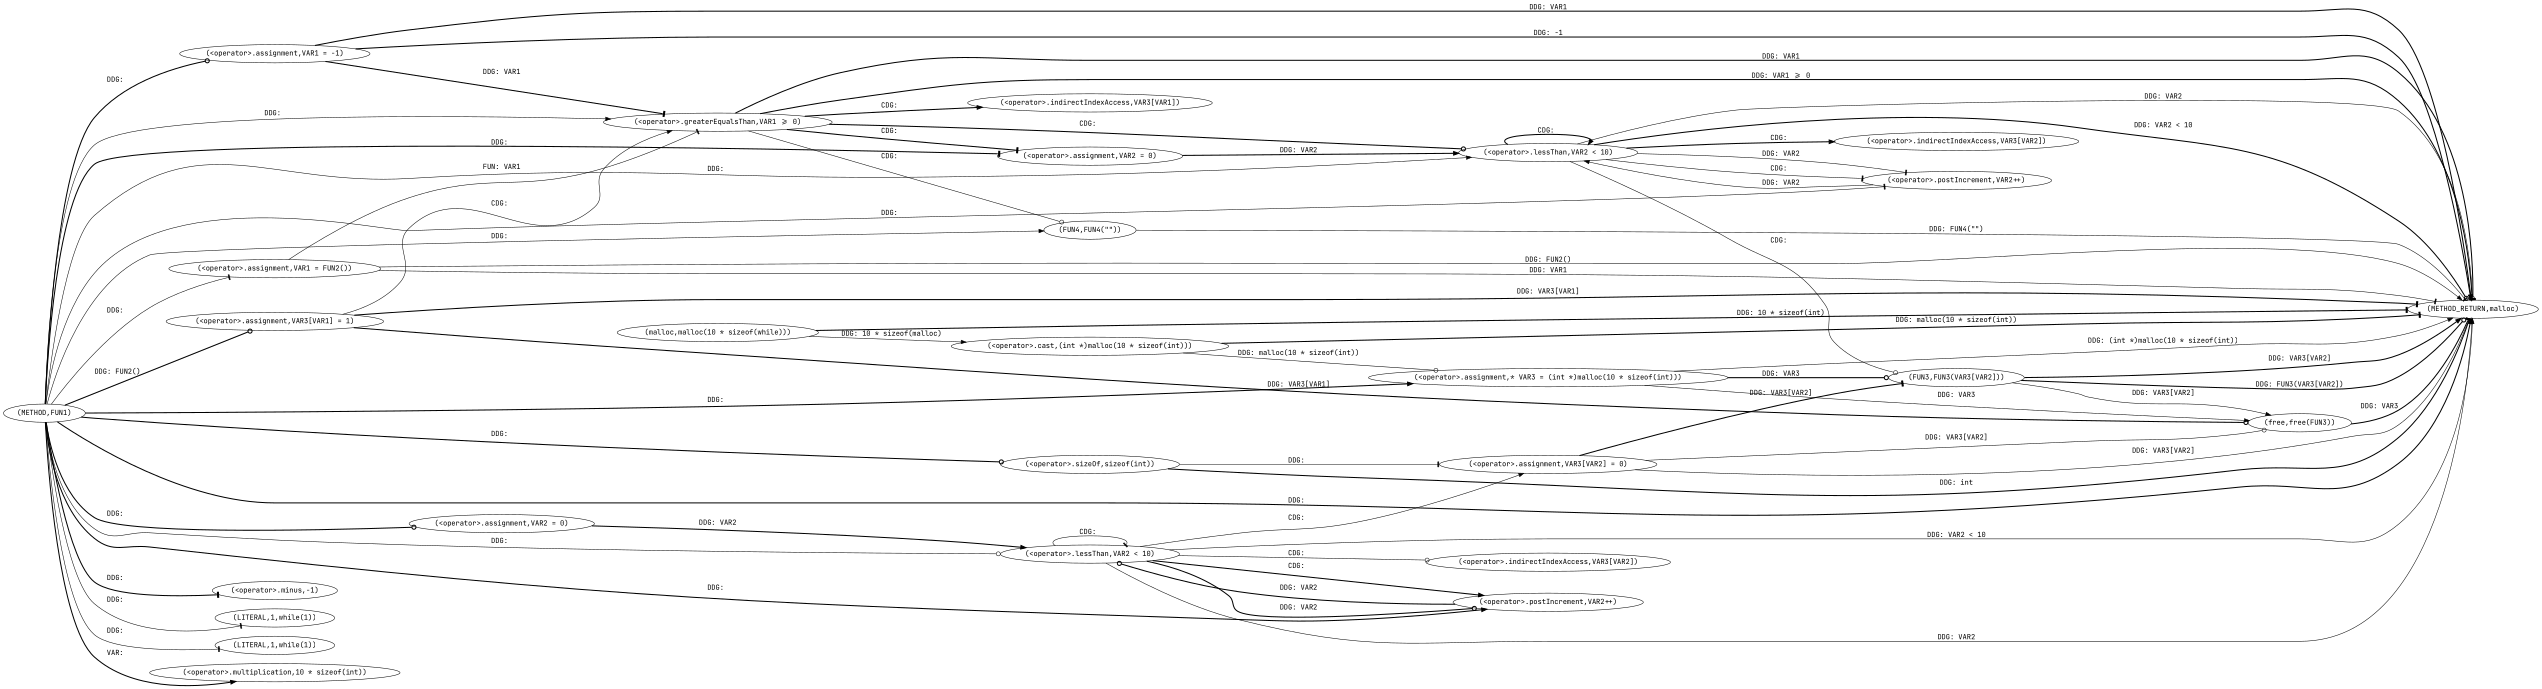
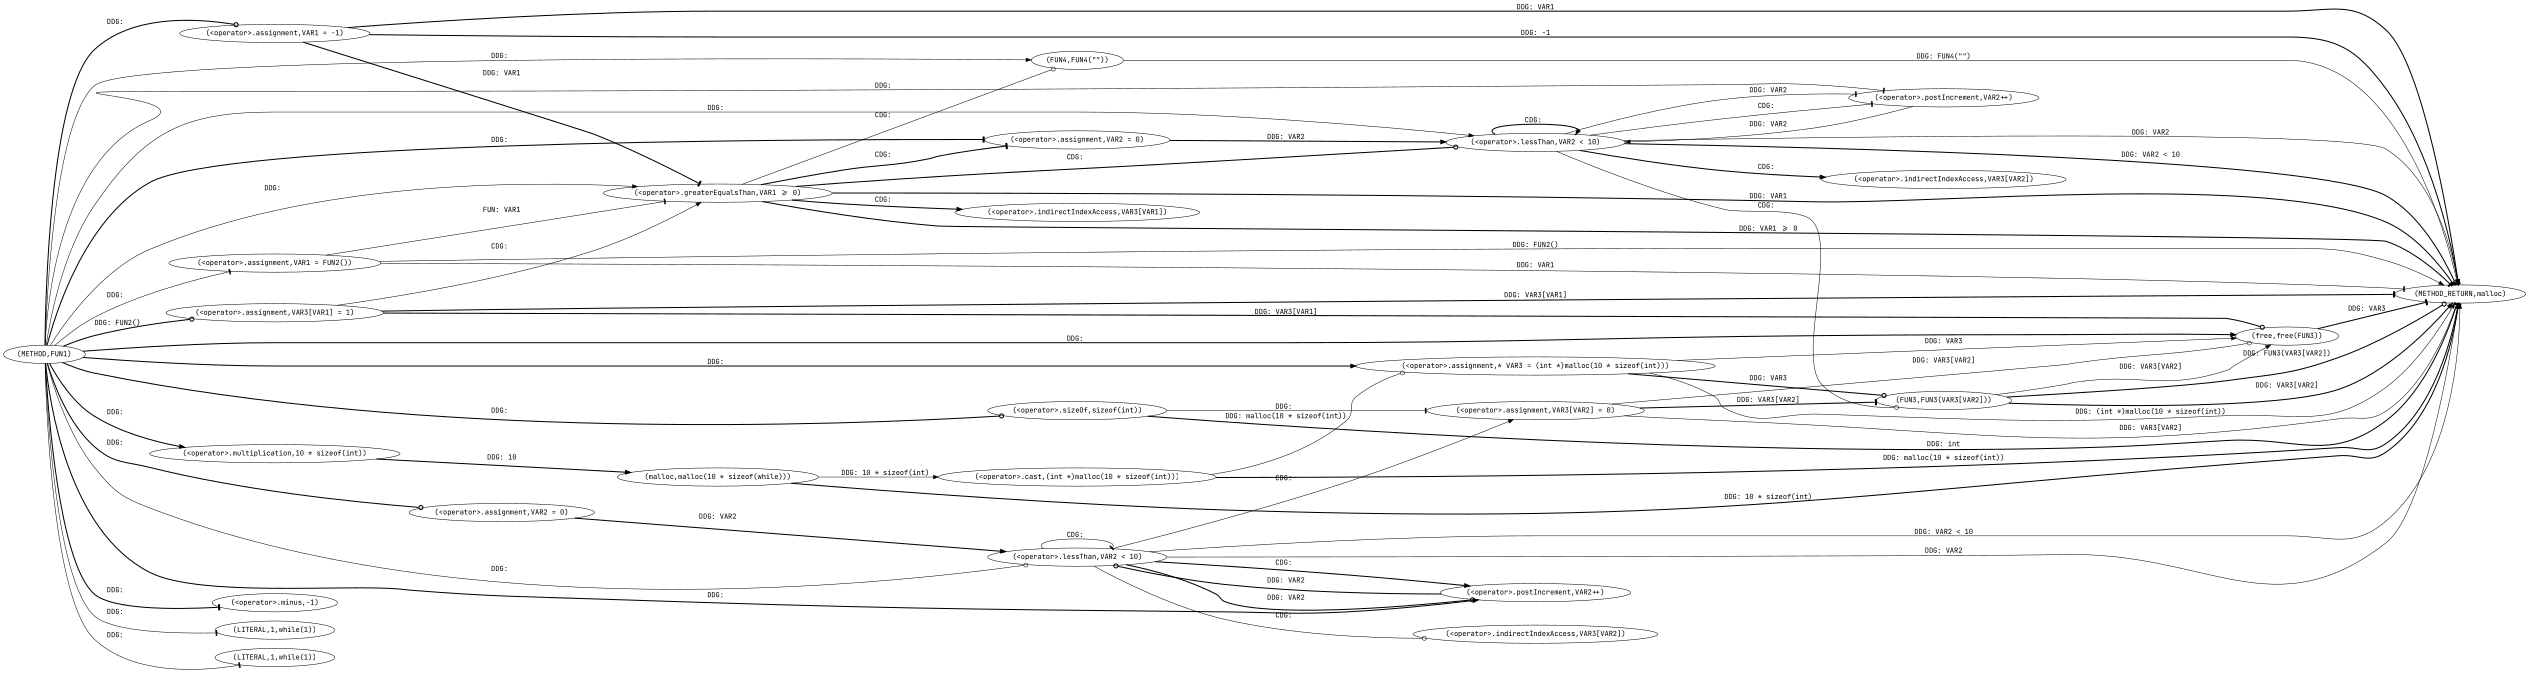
(1610, 319) -> (1672, 509)
(892, 334) -> (885, 473)
none -> (501, 466)
(1303, 505) -> (1157, 343)
(117, 653) -> (117, 412)
